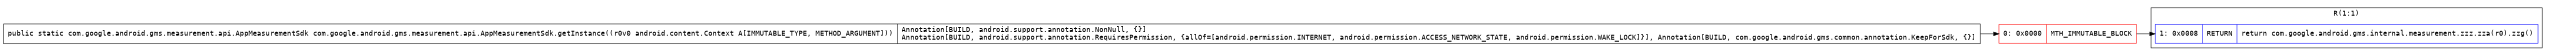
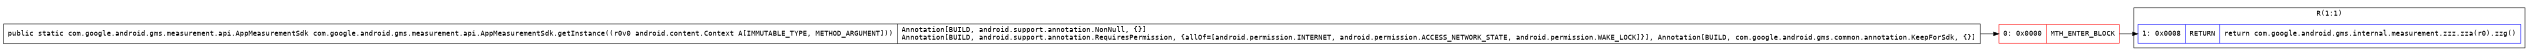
(2091, 34) -> (2083, 34)
